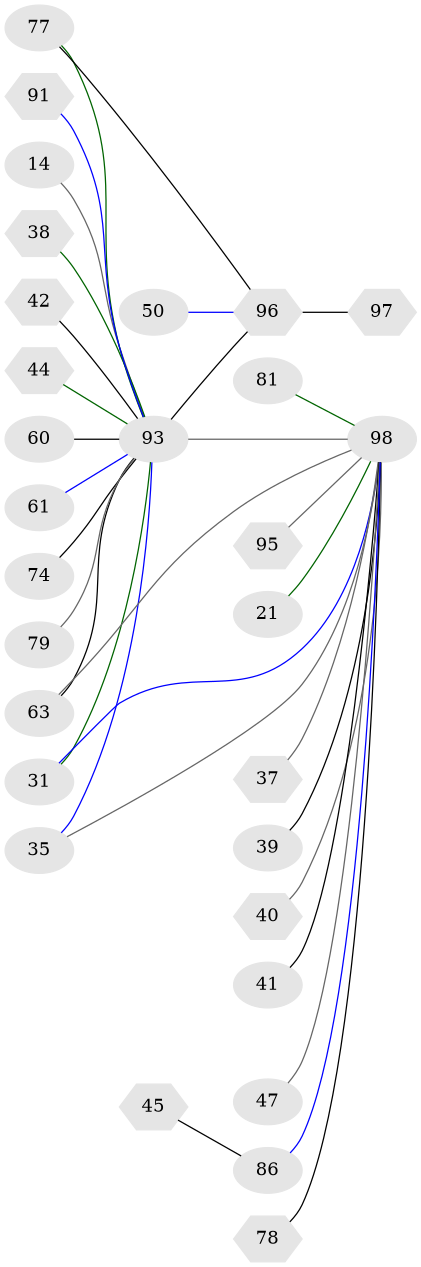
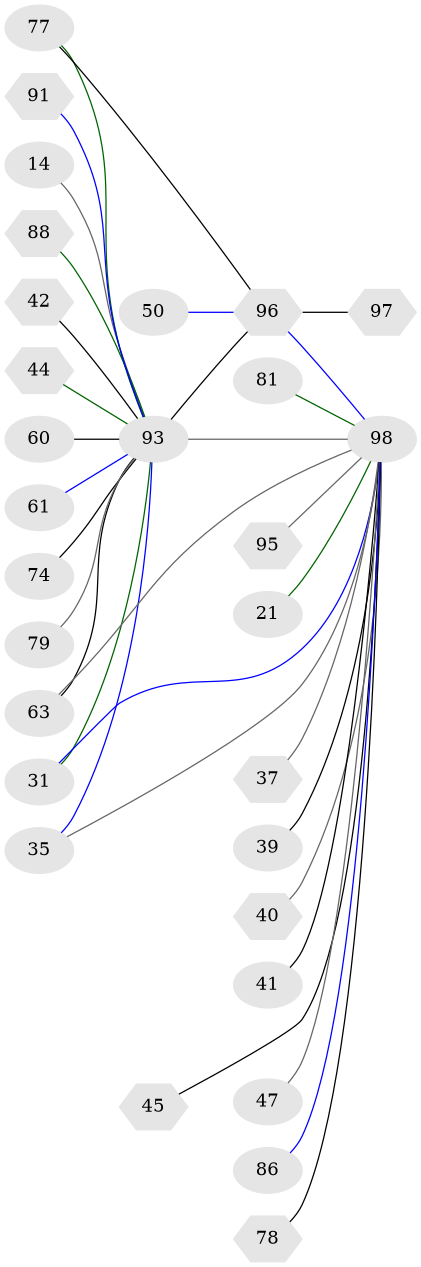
(39, 234) -> (39, 234)
none -> (327, 375)
(210, 1138) -> (355, 816)
